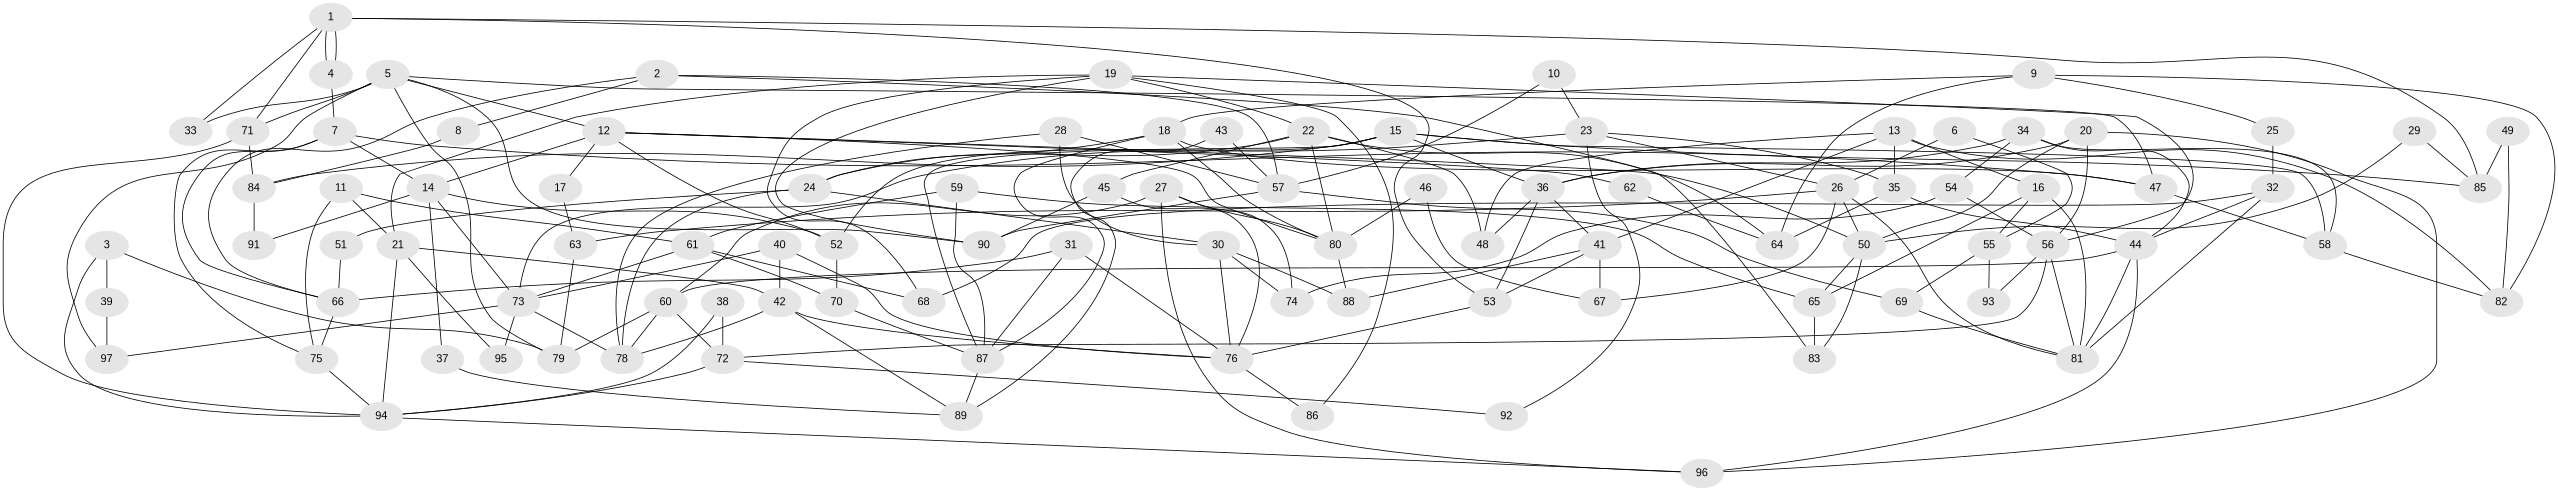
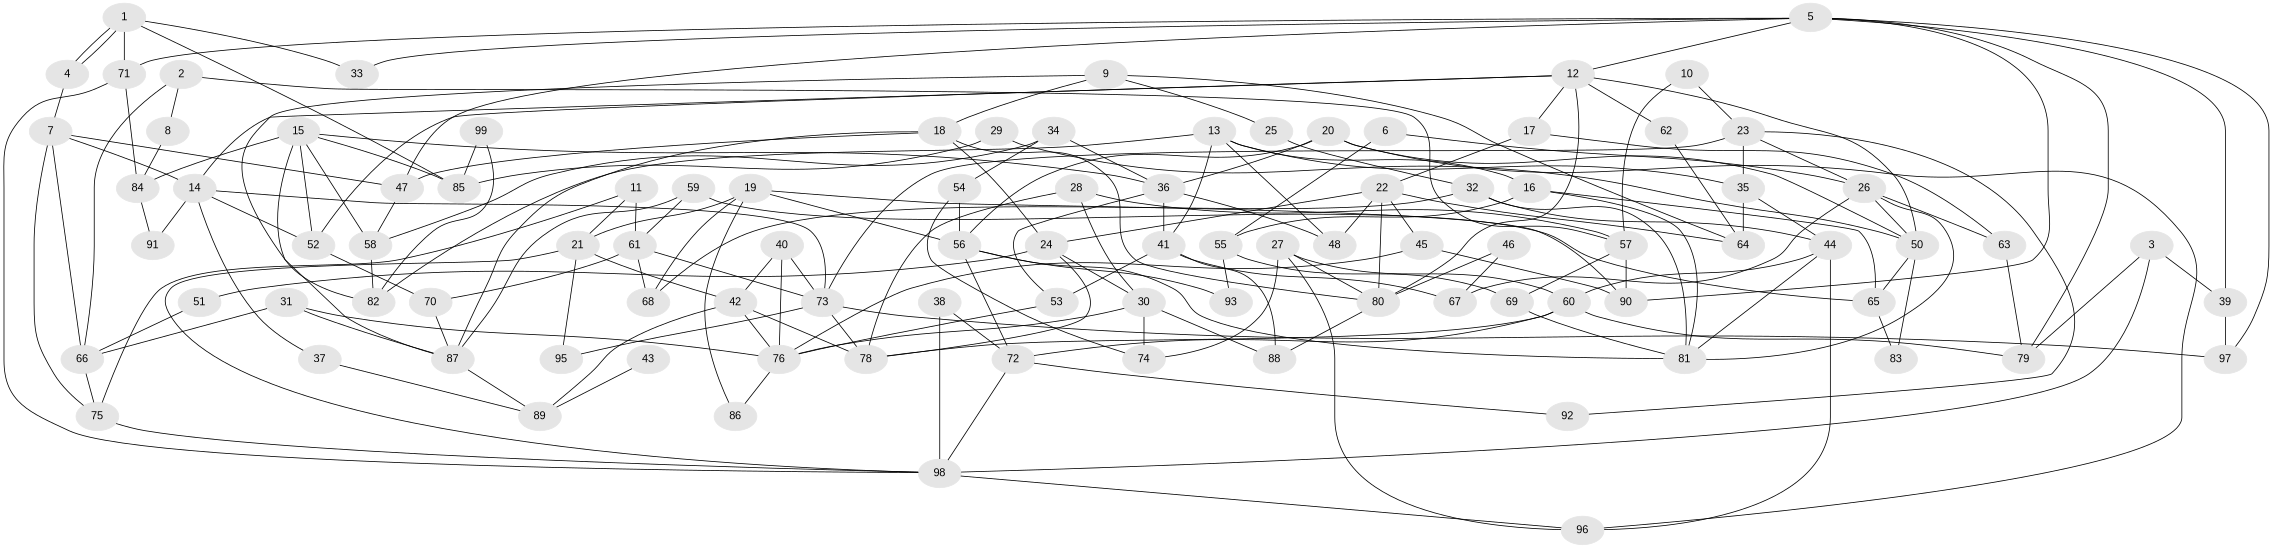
(1004, 42) -> none
none -> (2120, 60)
(1171, 88) -> (1464, 157)
(1255, 102) -> none
(2508, 131) -> (481, 131)
(1254, 164) -> none
(2182, 172) -> none
(382, 416) -> (940, 473)
